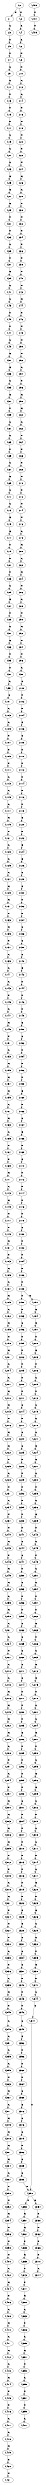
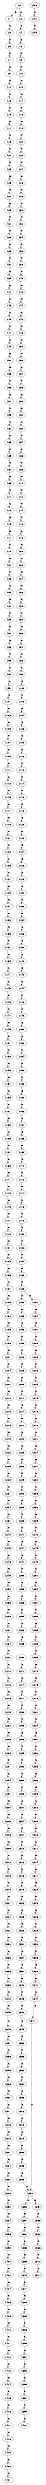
(22, 1650) -> none
